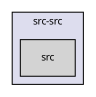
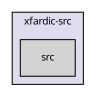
(48, 22) -> (48, 22)
